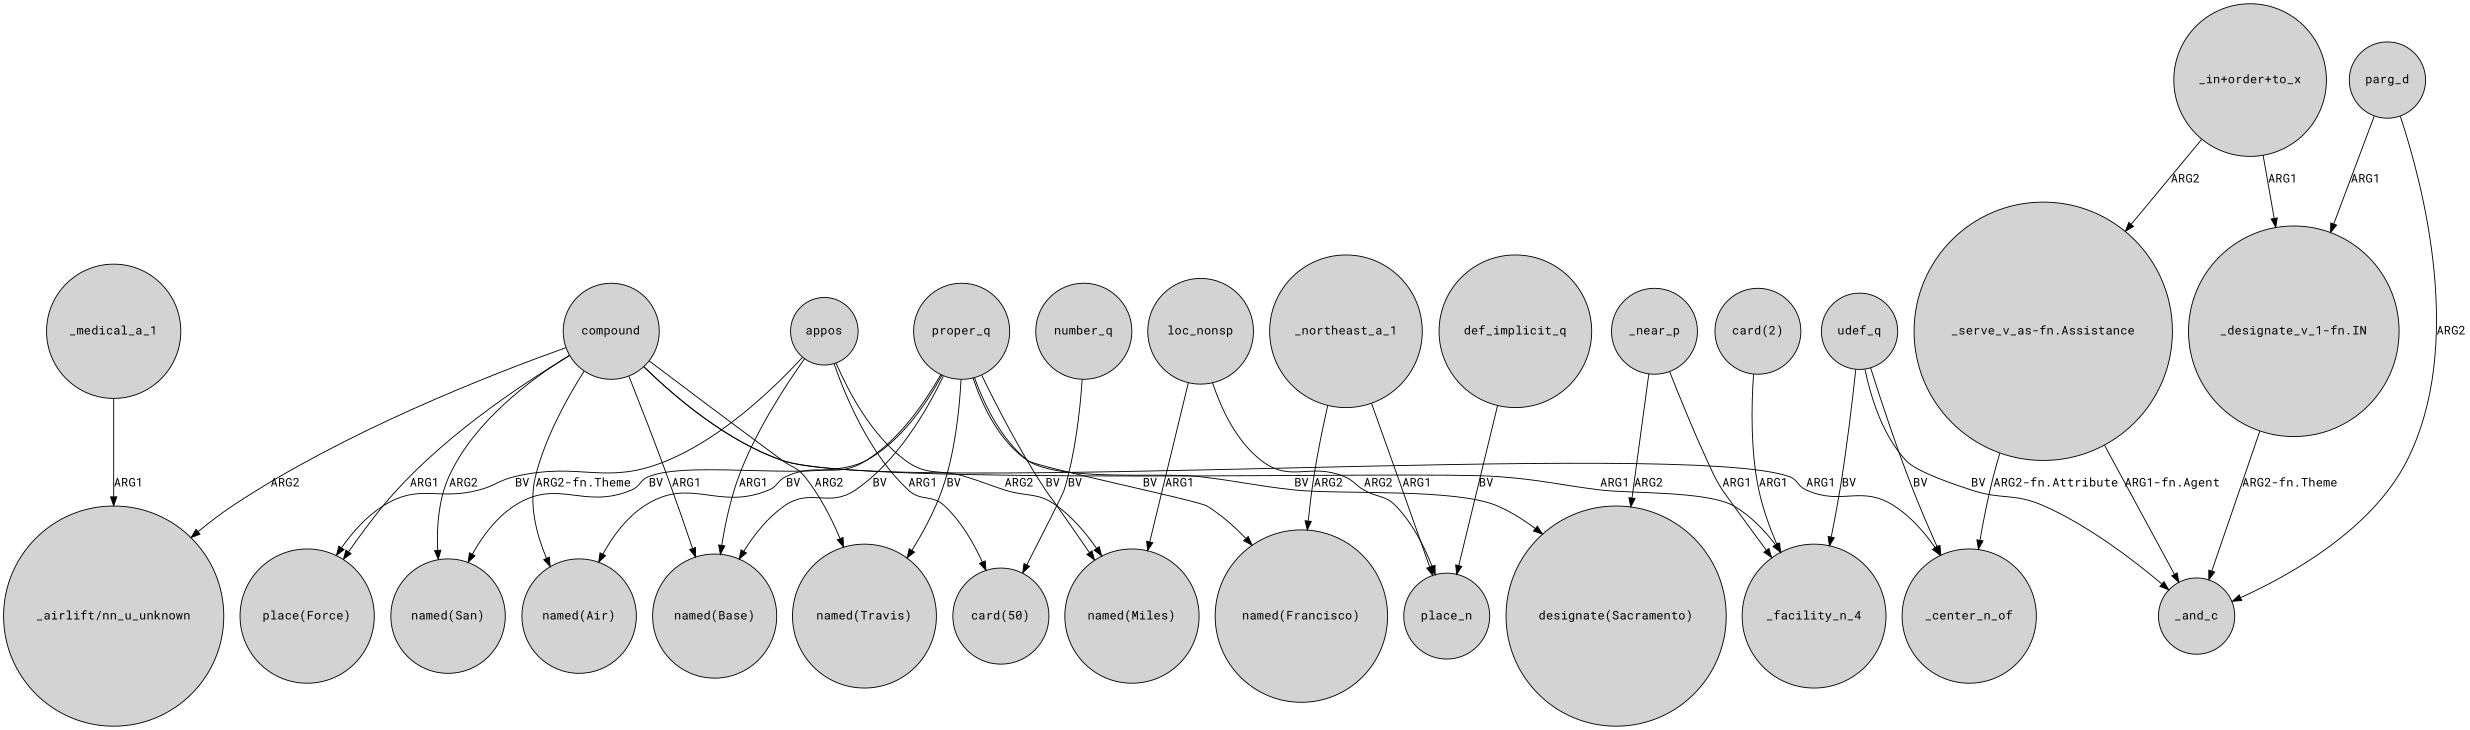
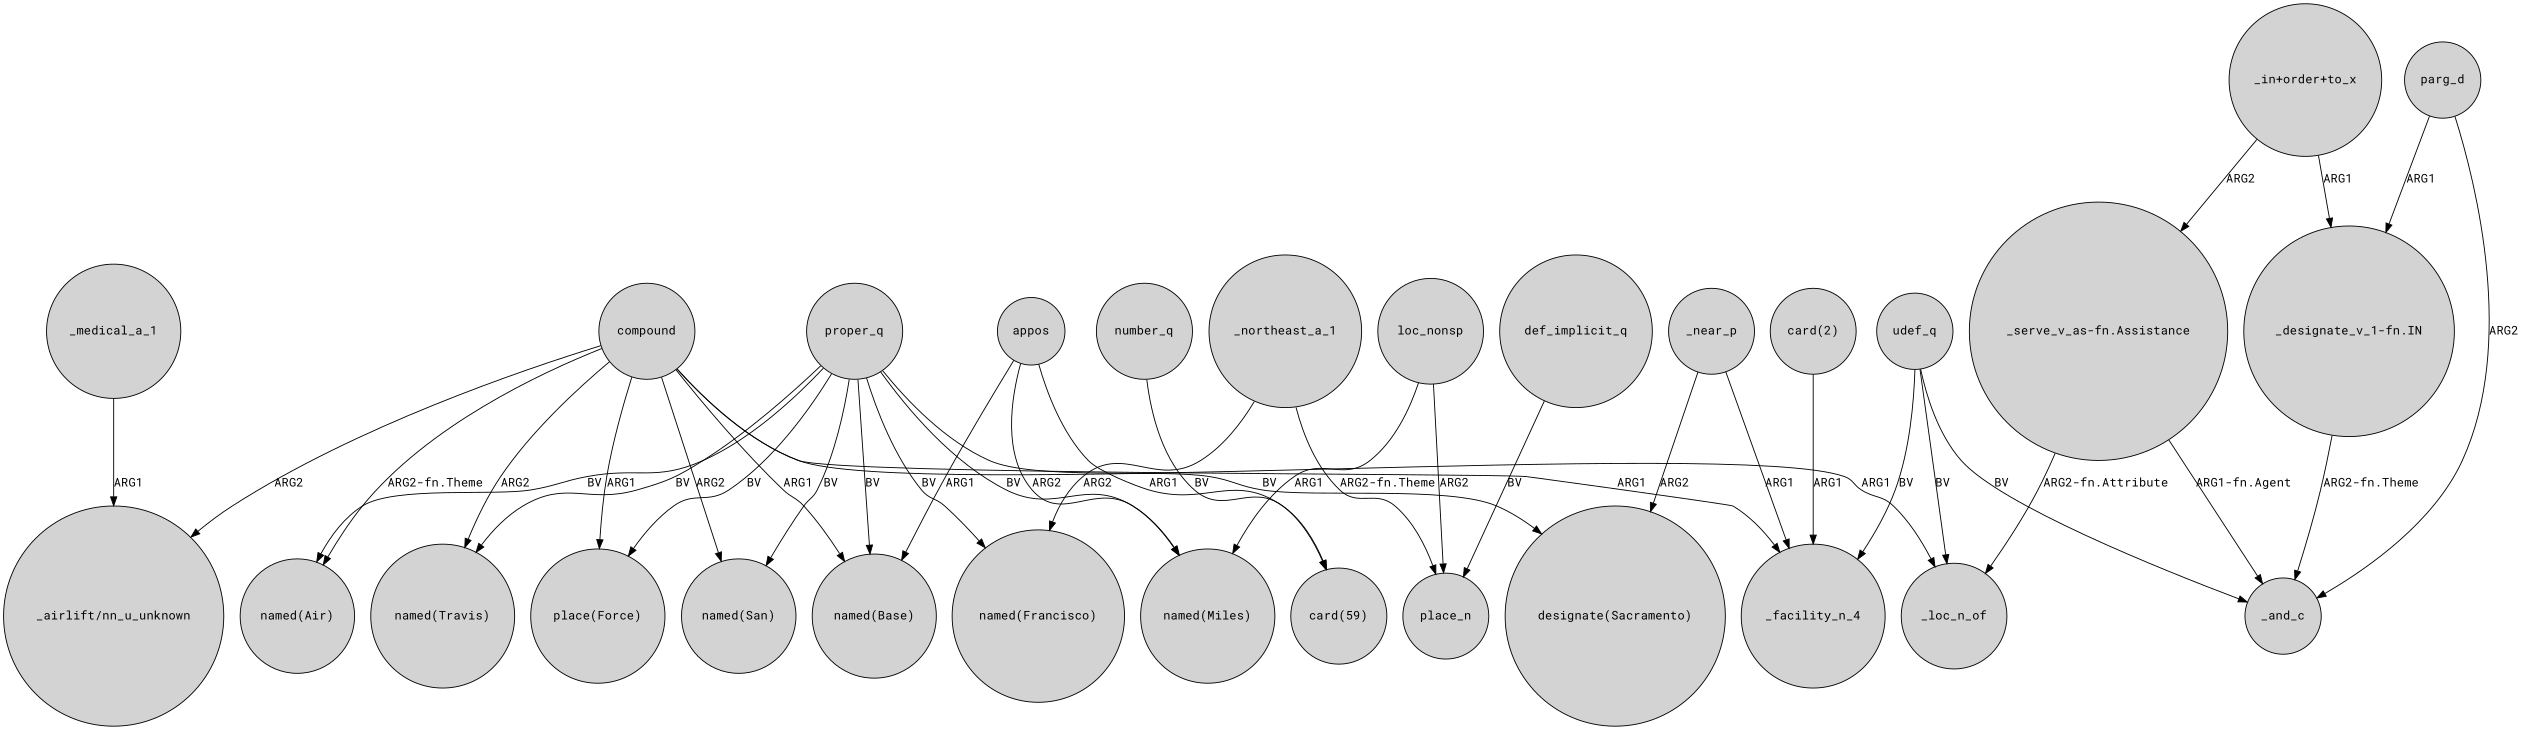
(579, 472) -> (745, 478)
(1417, 483) -> (1388, 483)
(1001, 616) -> (1339, 616)
(1969, 616) -> (1954, 616)
